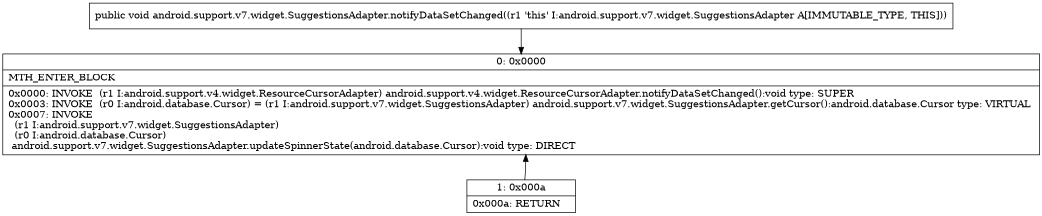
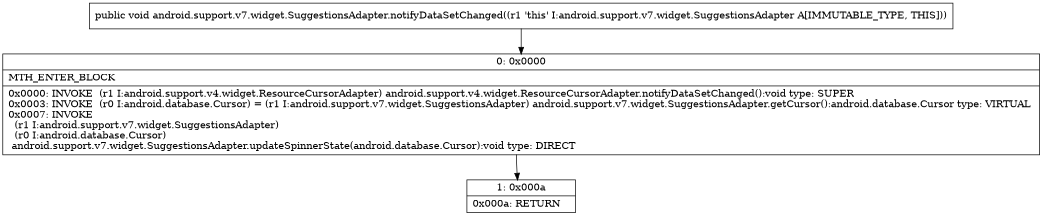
(525, 171) -> (517, 164)
